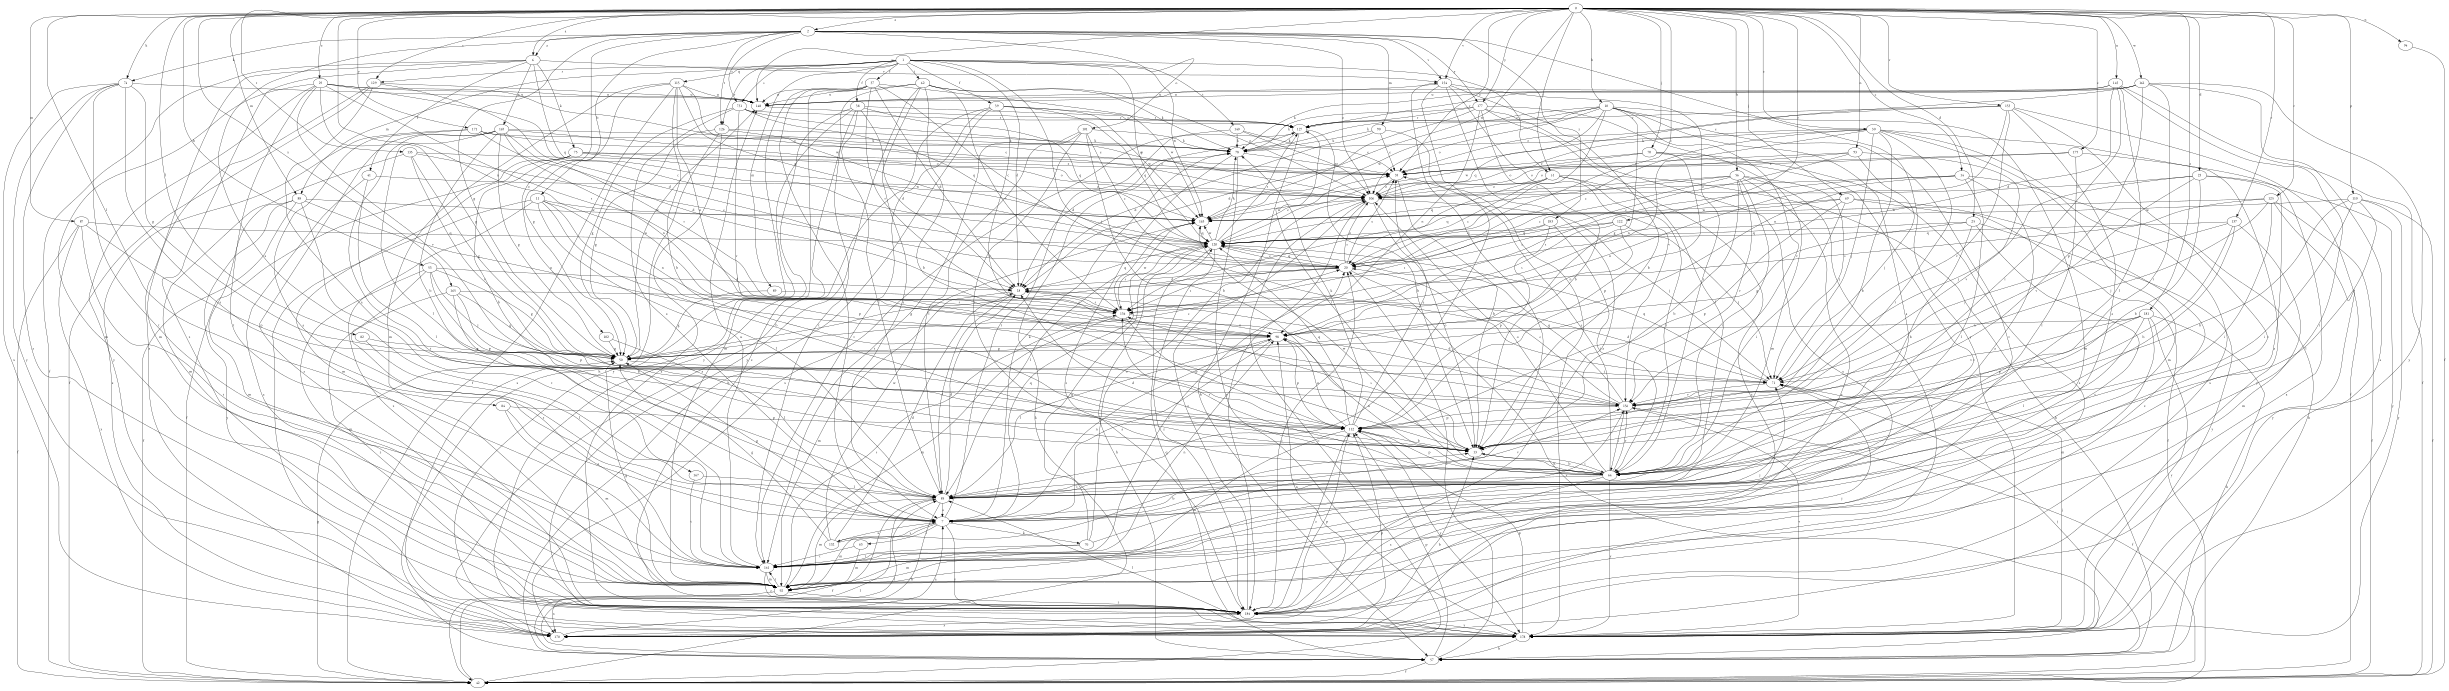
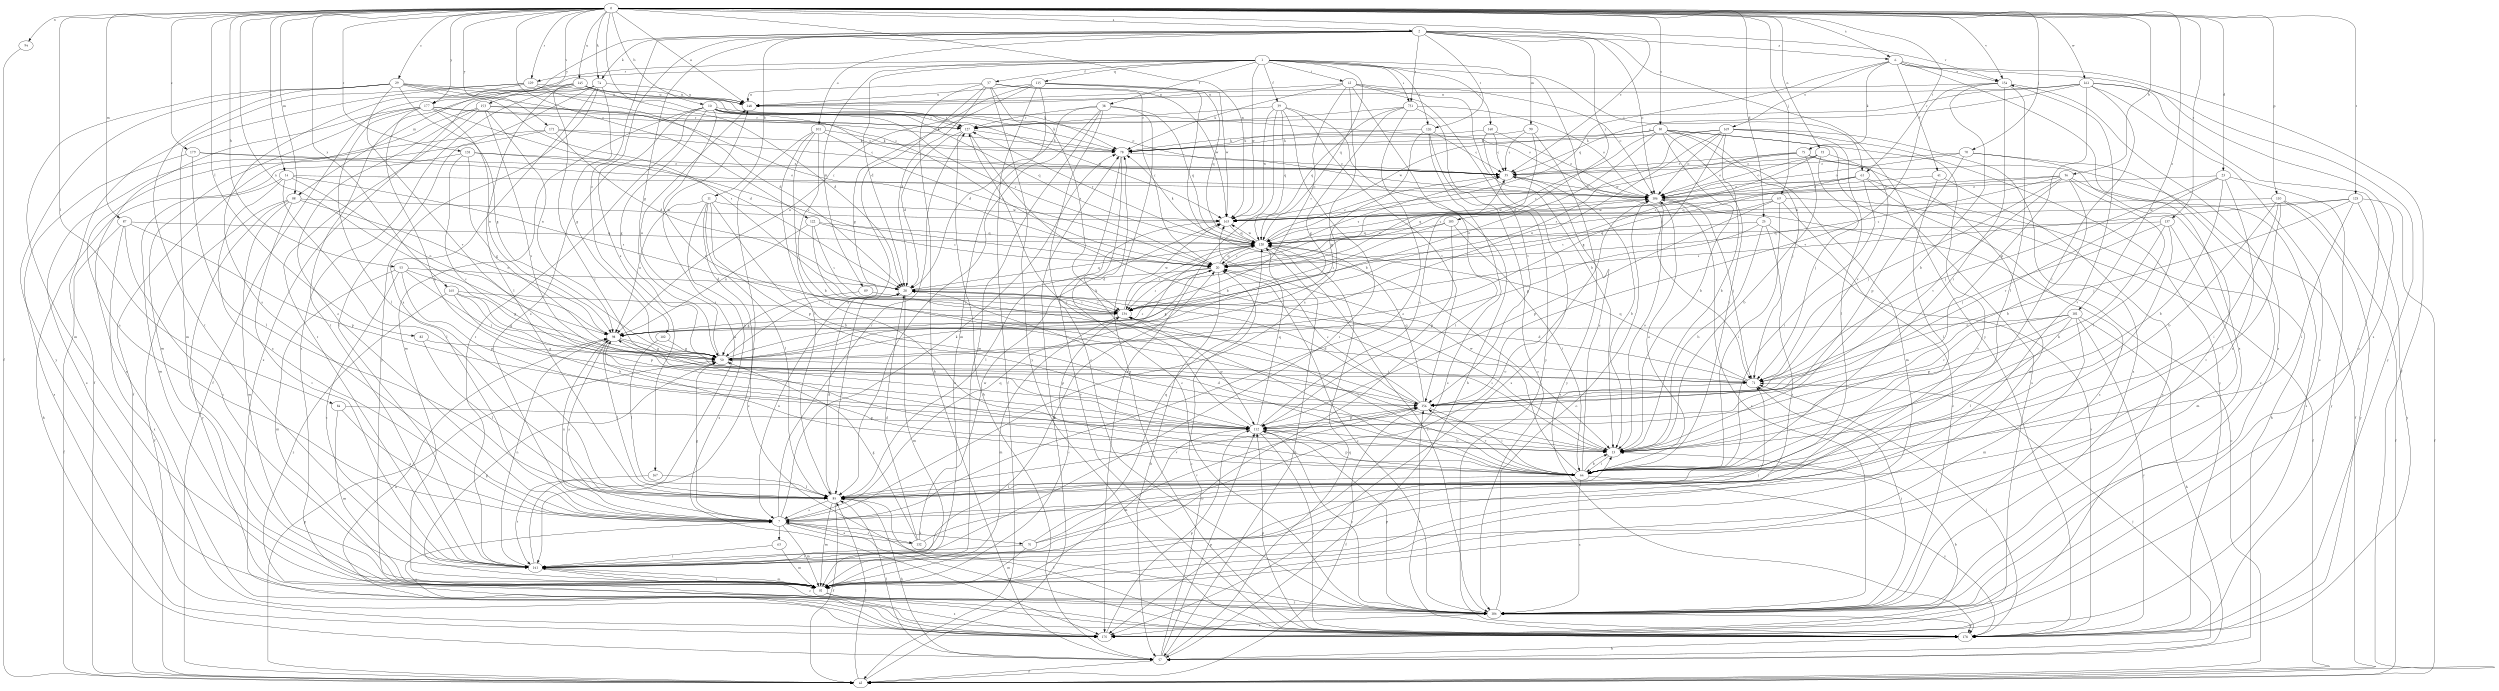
(1692, 506) -> (2181, 498)
